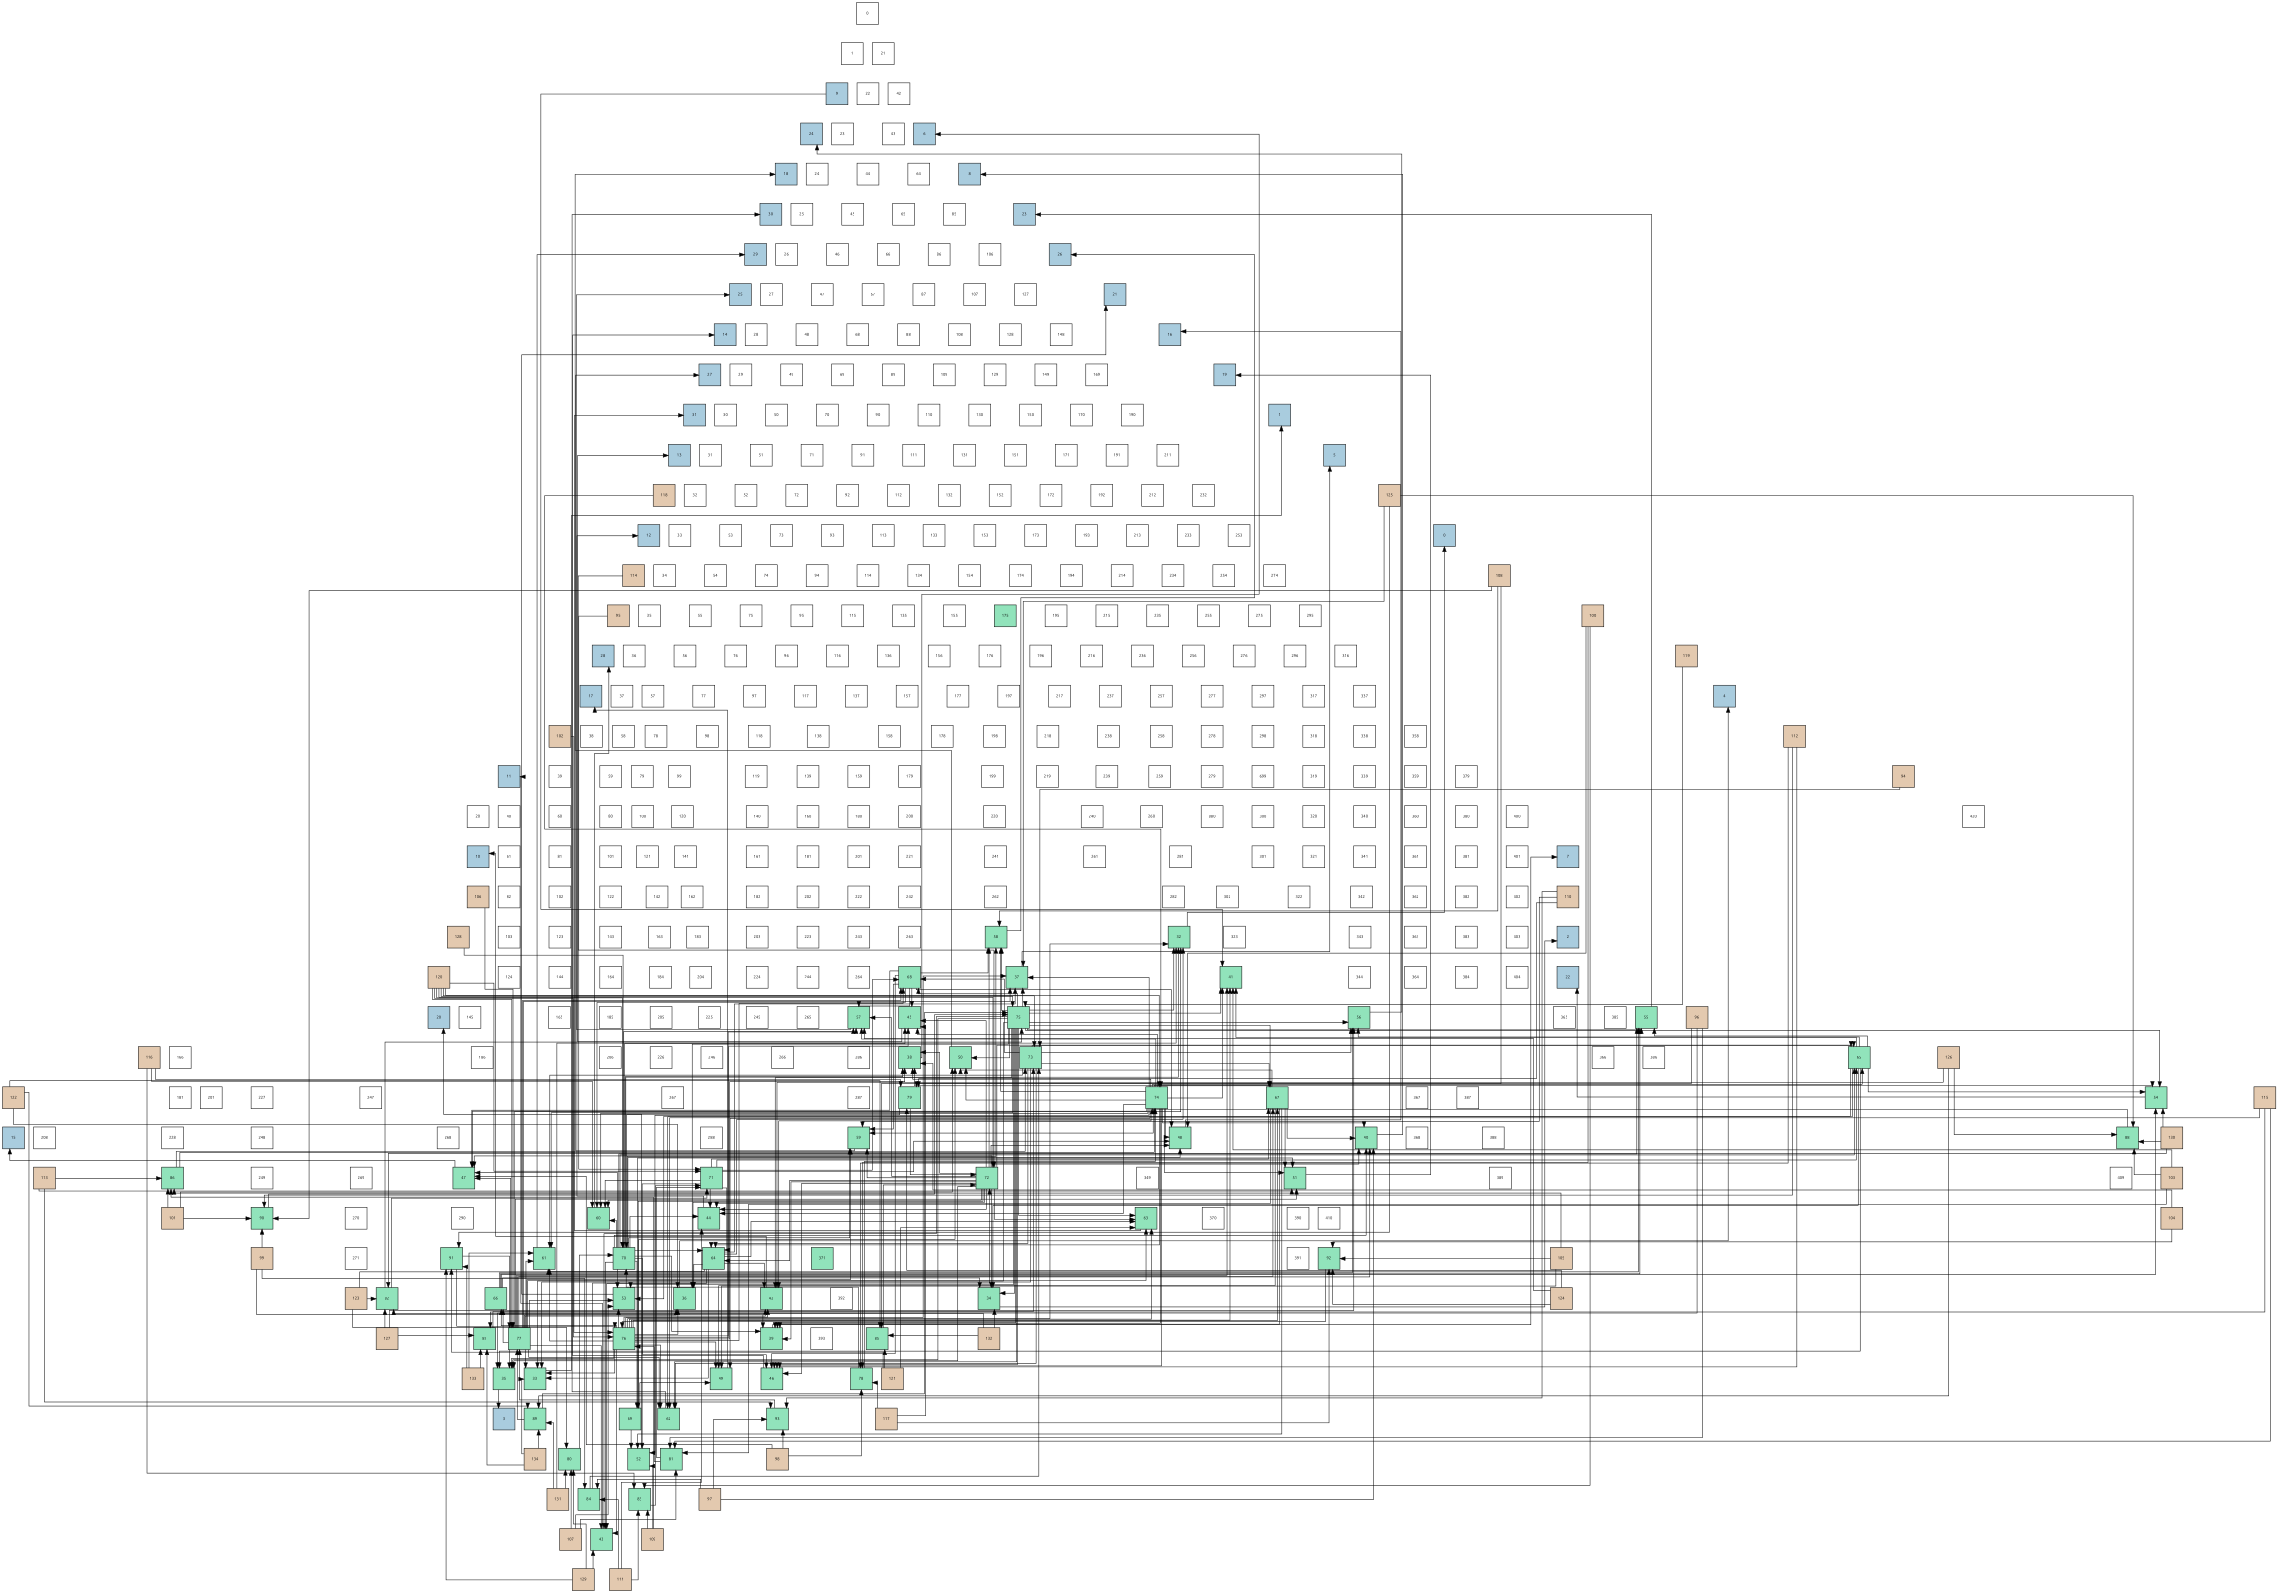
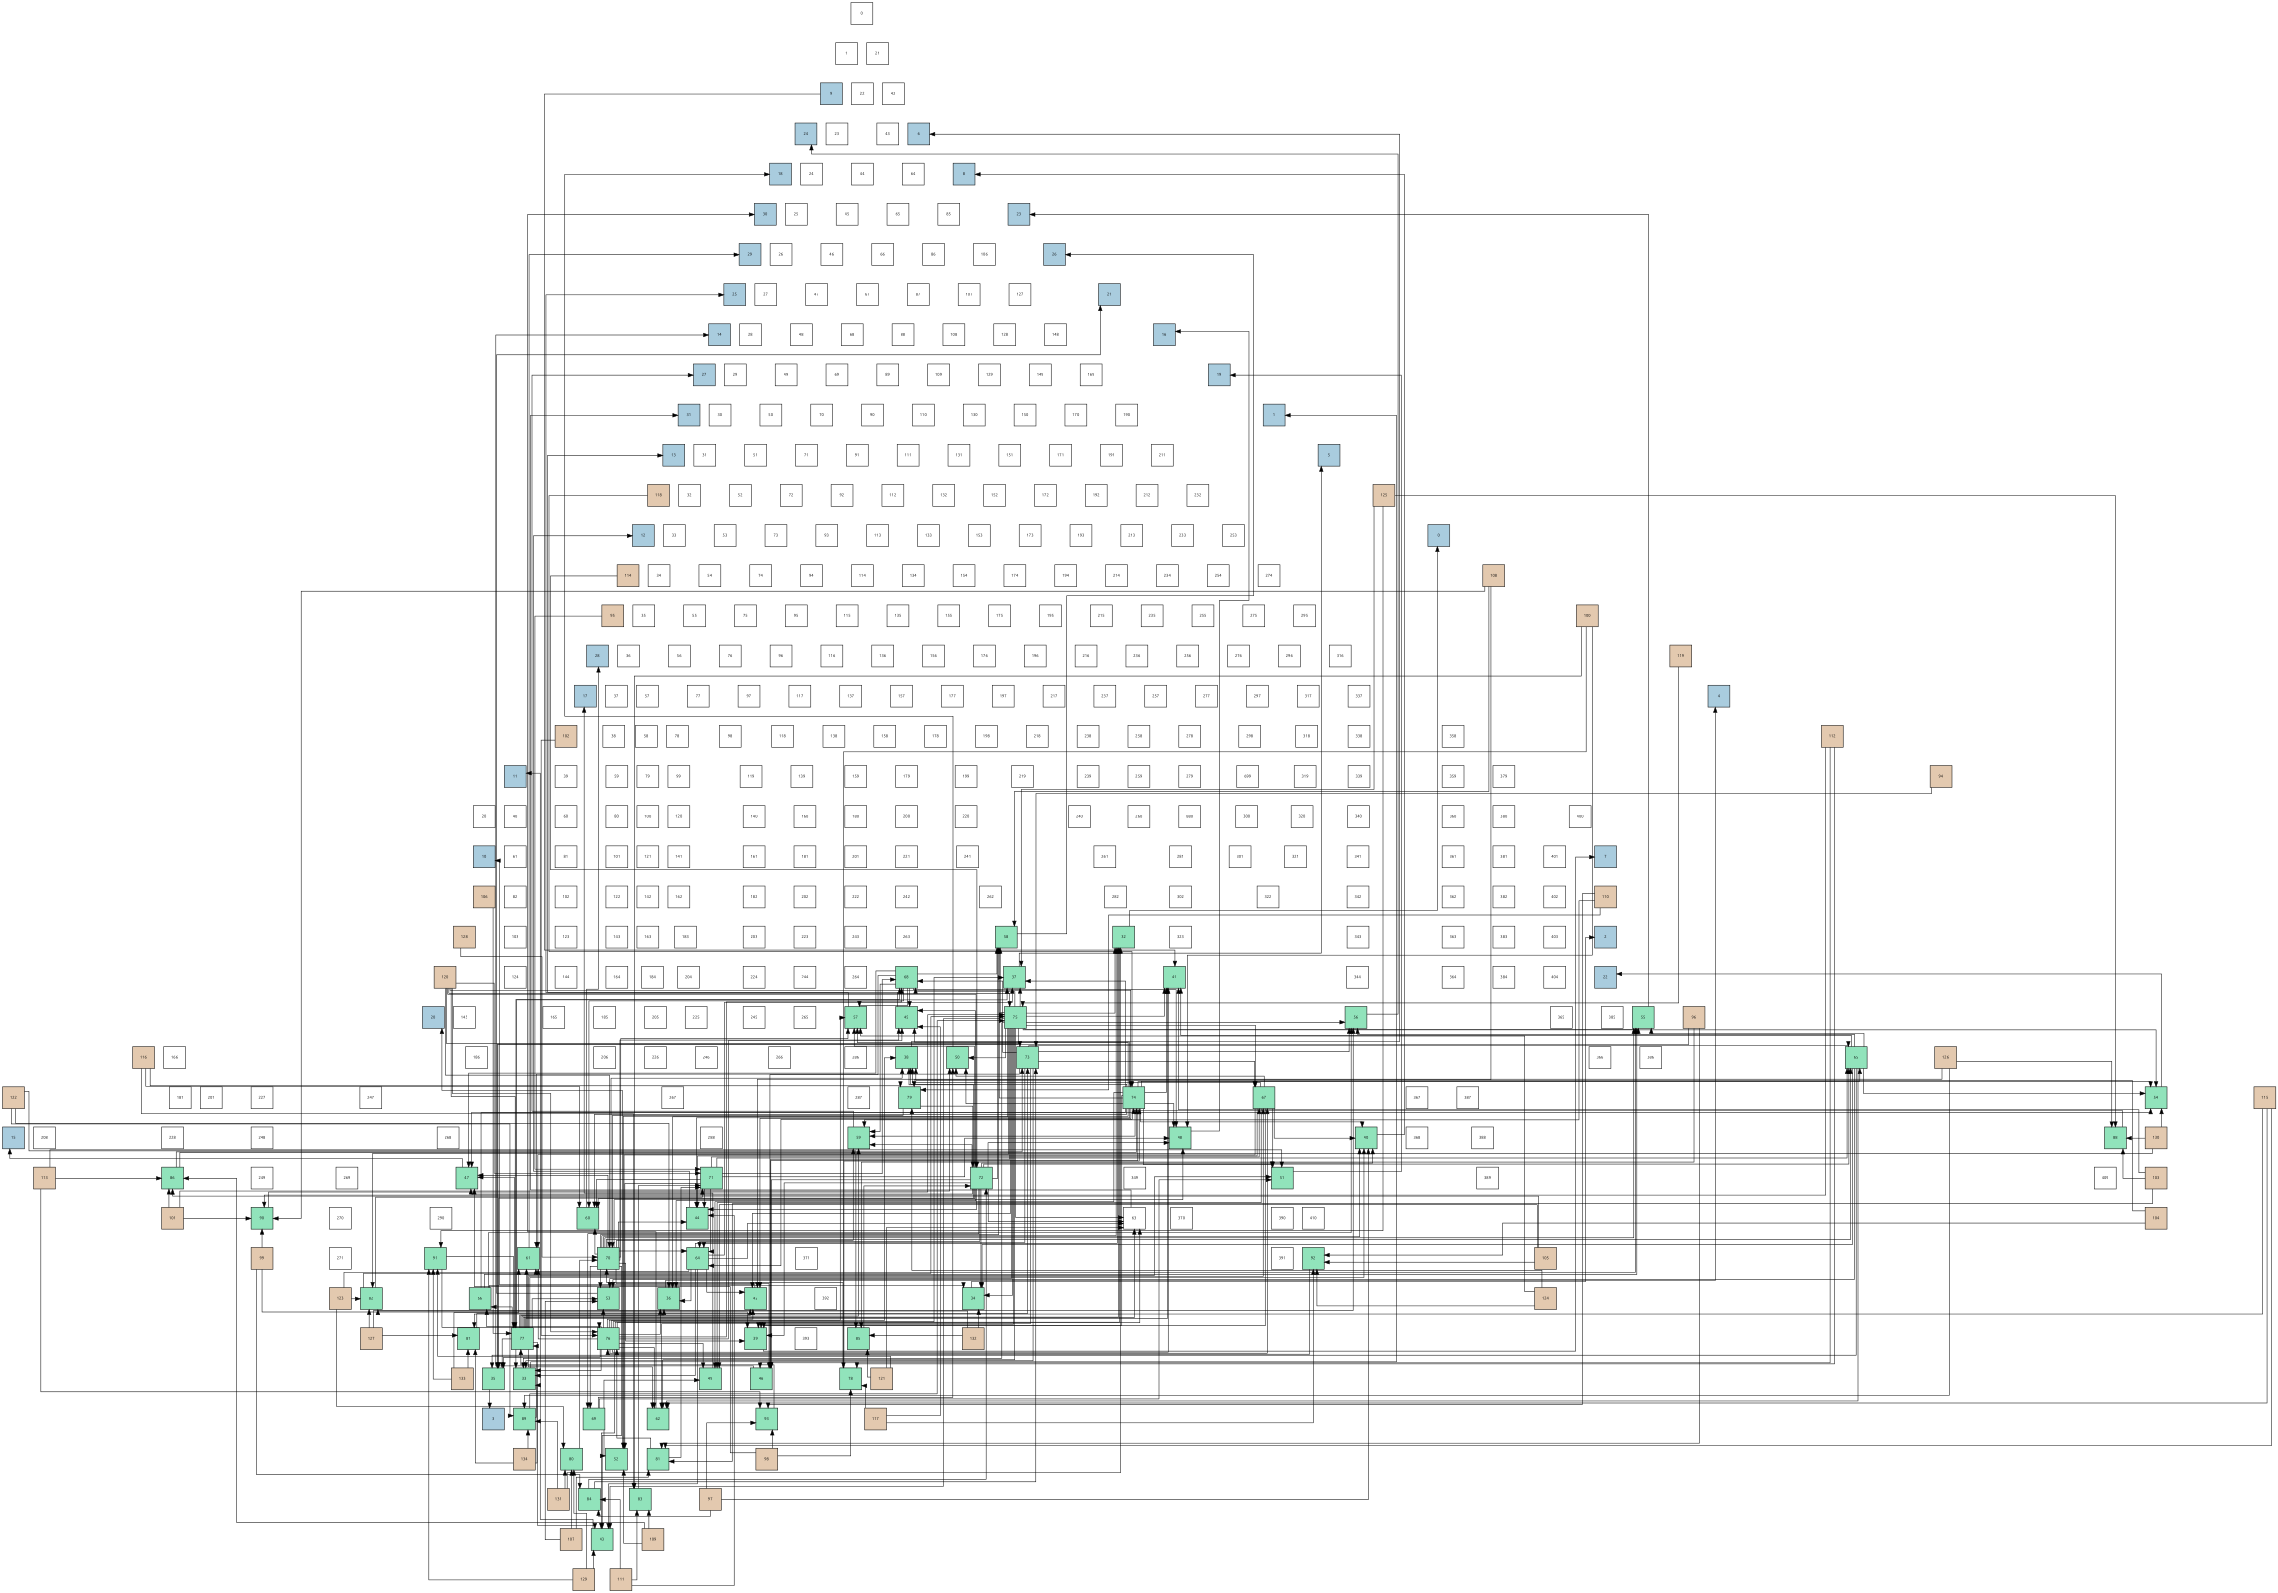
(1005, 616) -> (1000, 616)
(1974, 817) -> none
(1146, 1218) -> (1134, 1218)
(822, 1258) -> (806, 1258)
